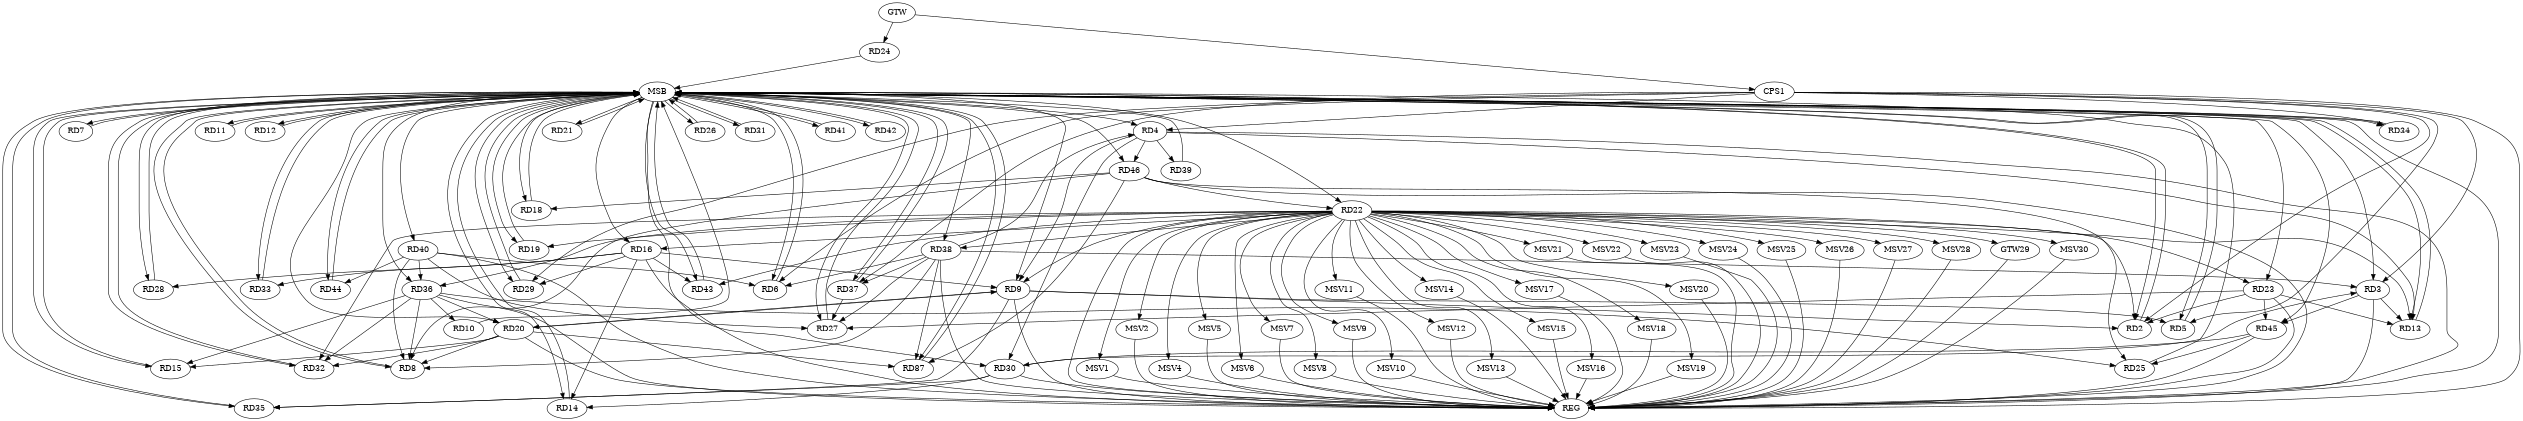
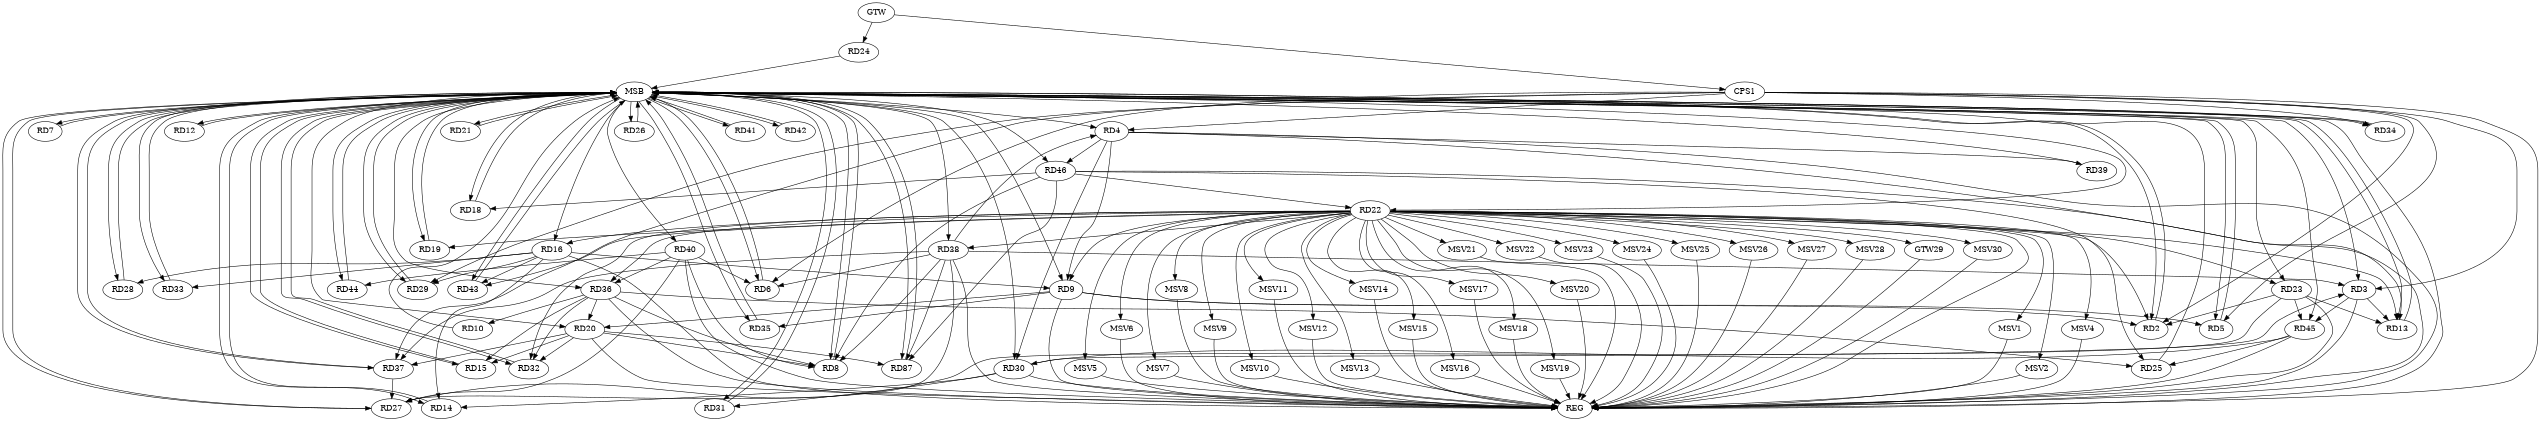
(215, 131) -> none
(762, 310) -> (492, 349)
(635, 395) -> (868, 392)
